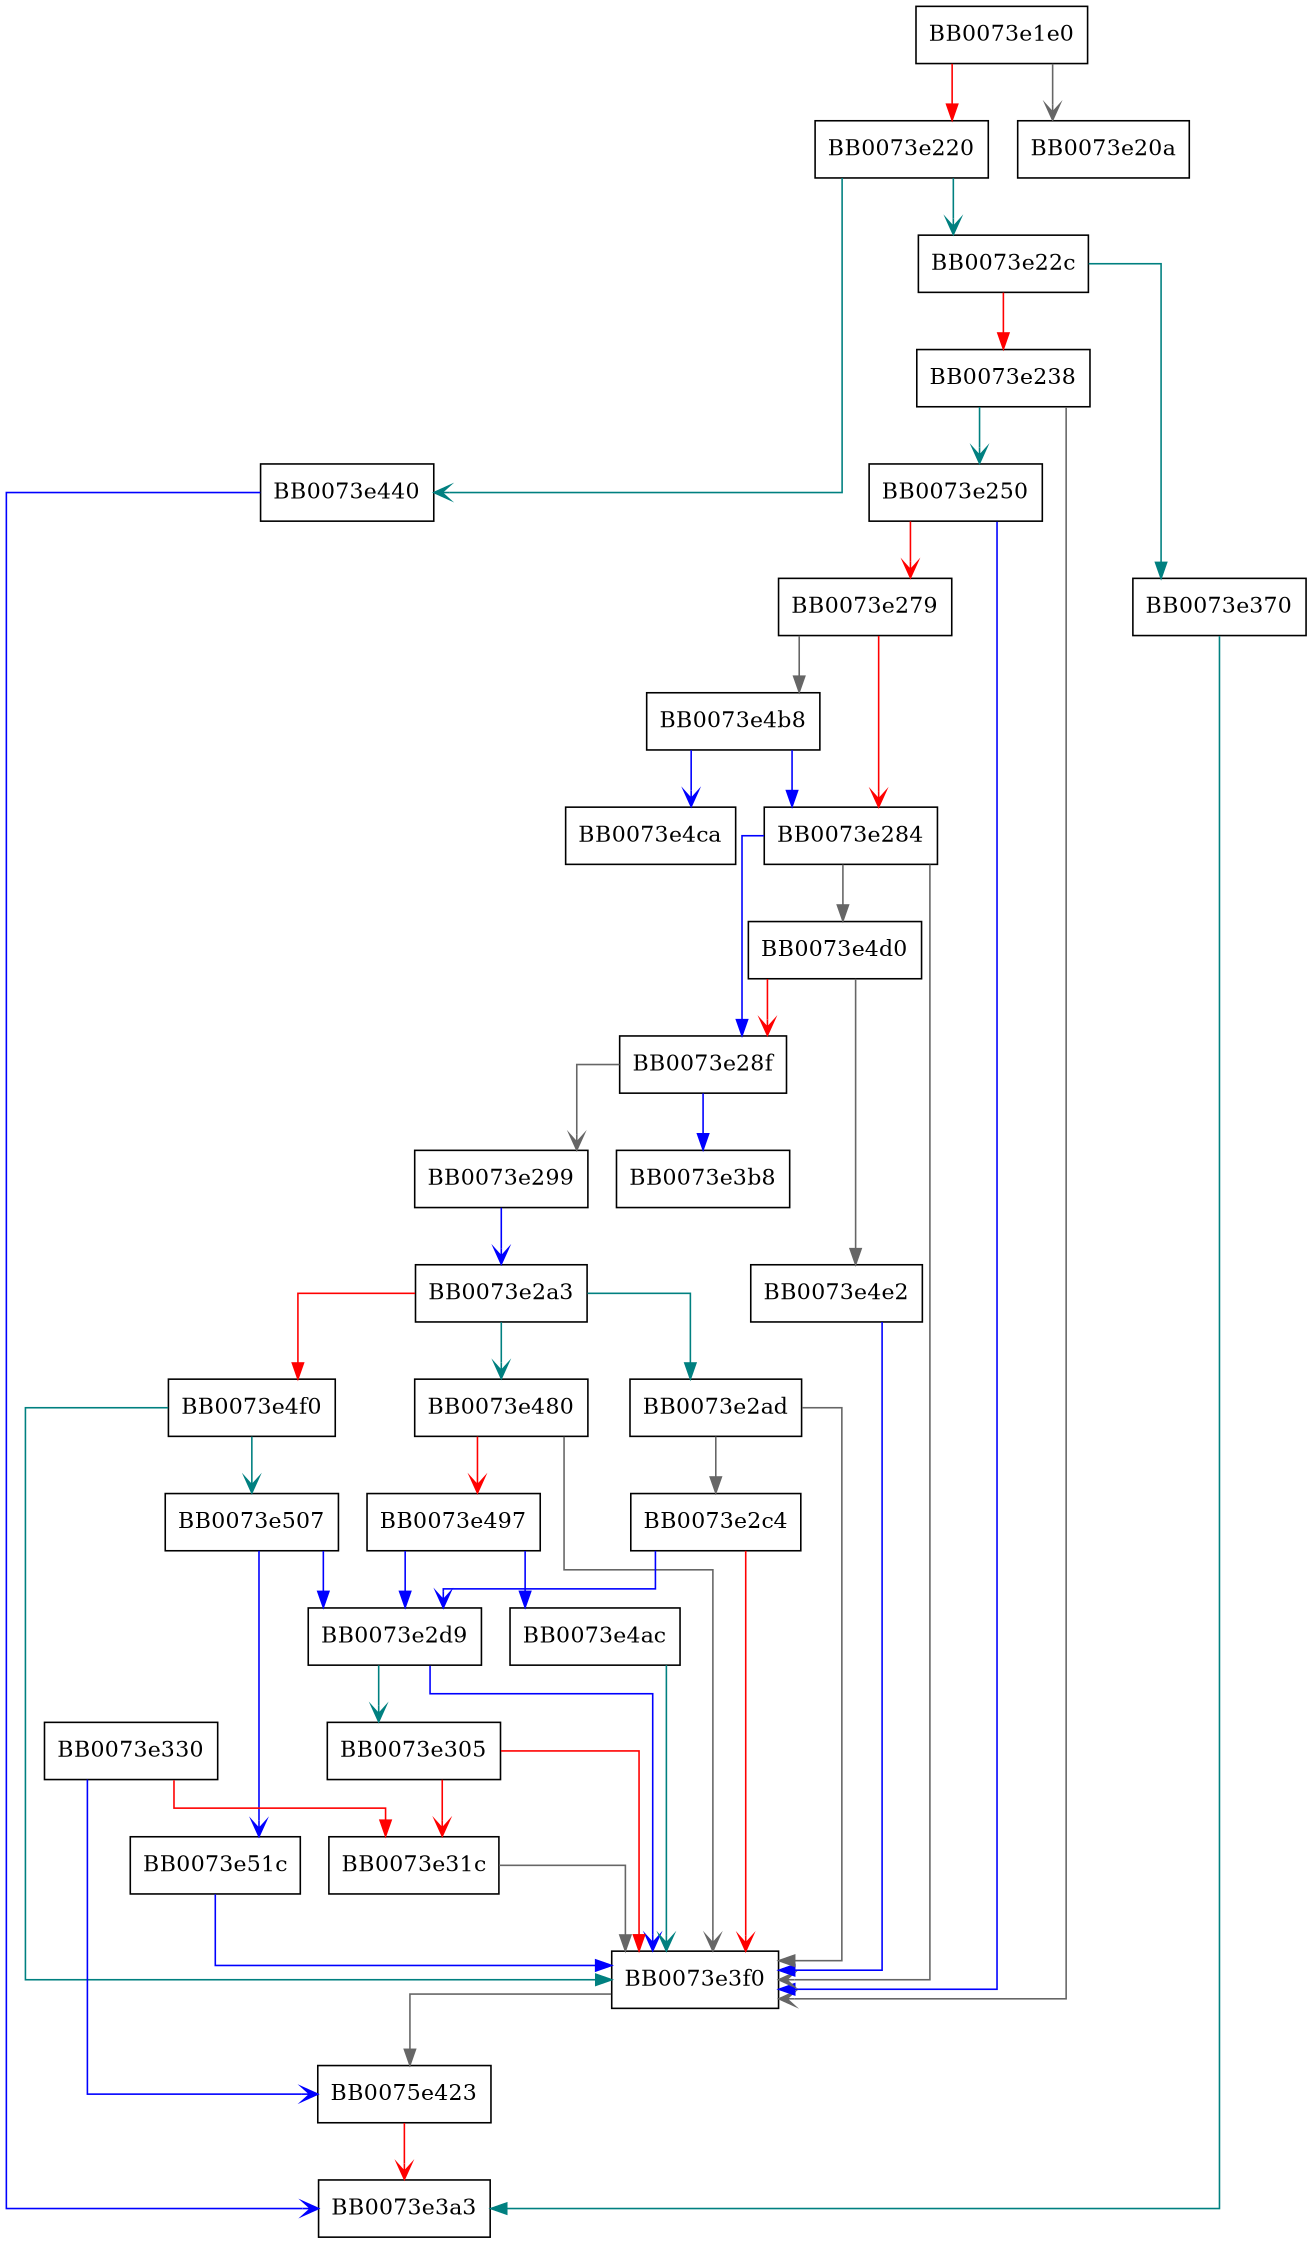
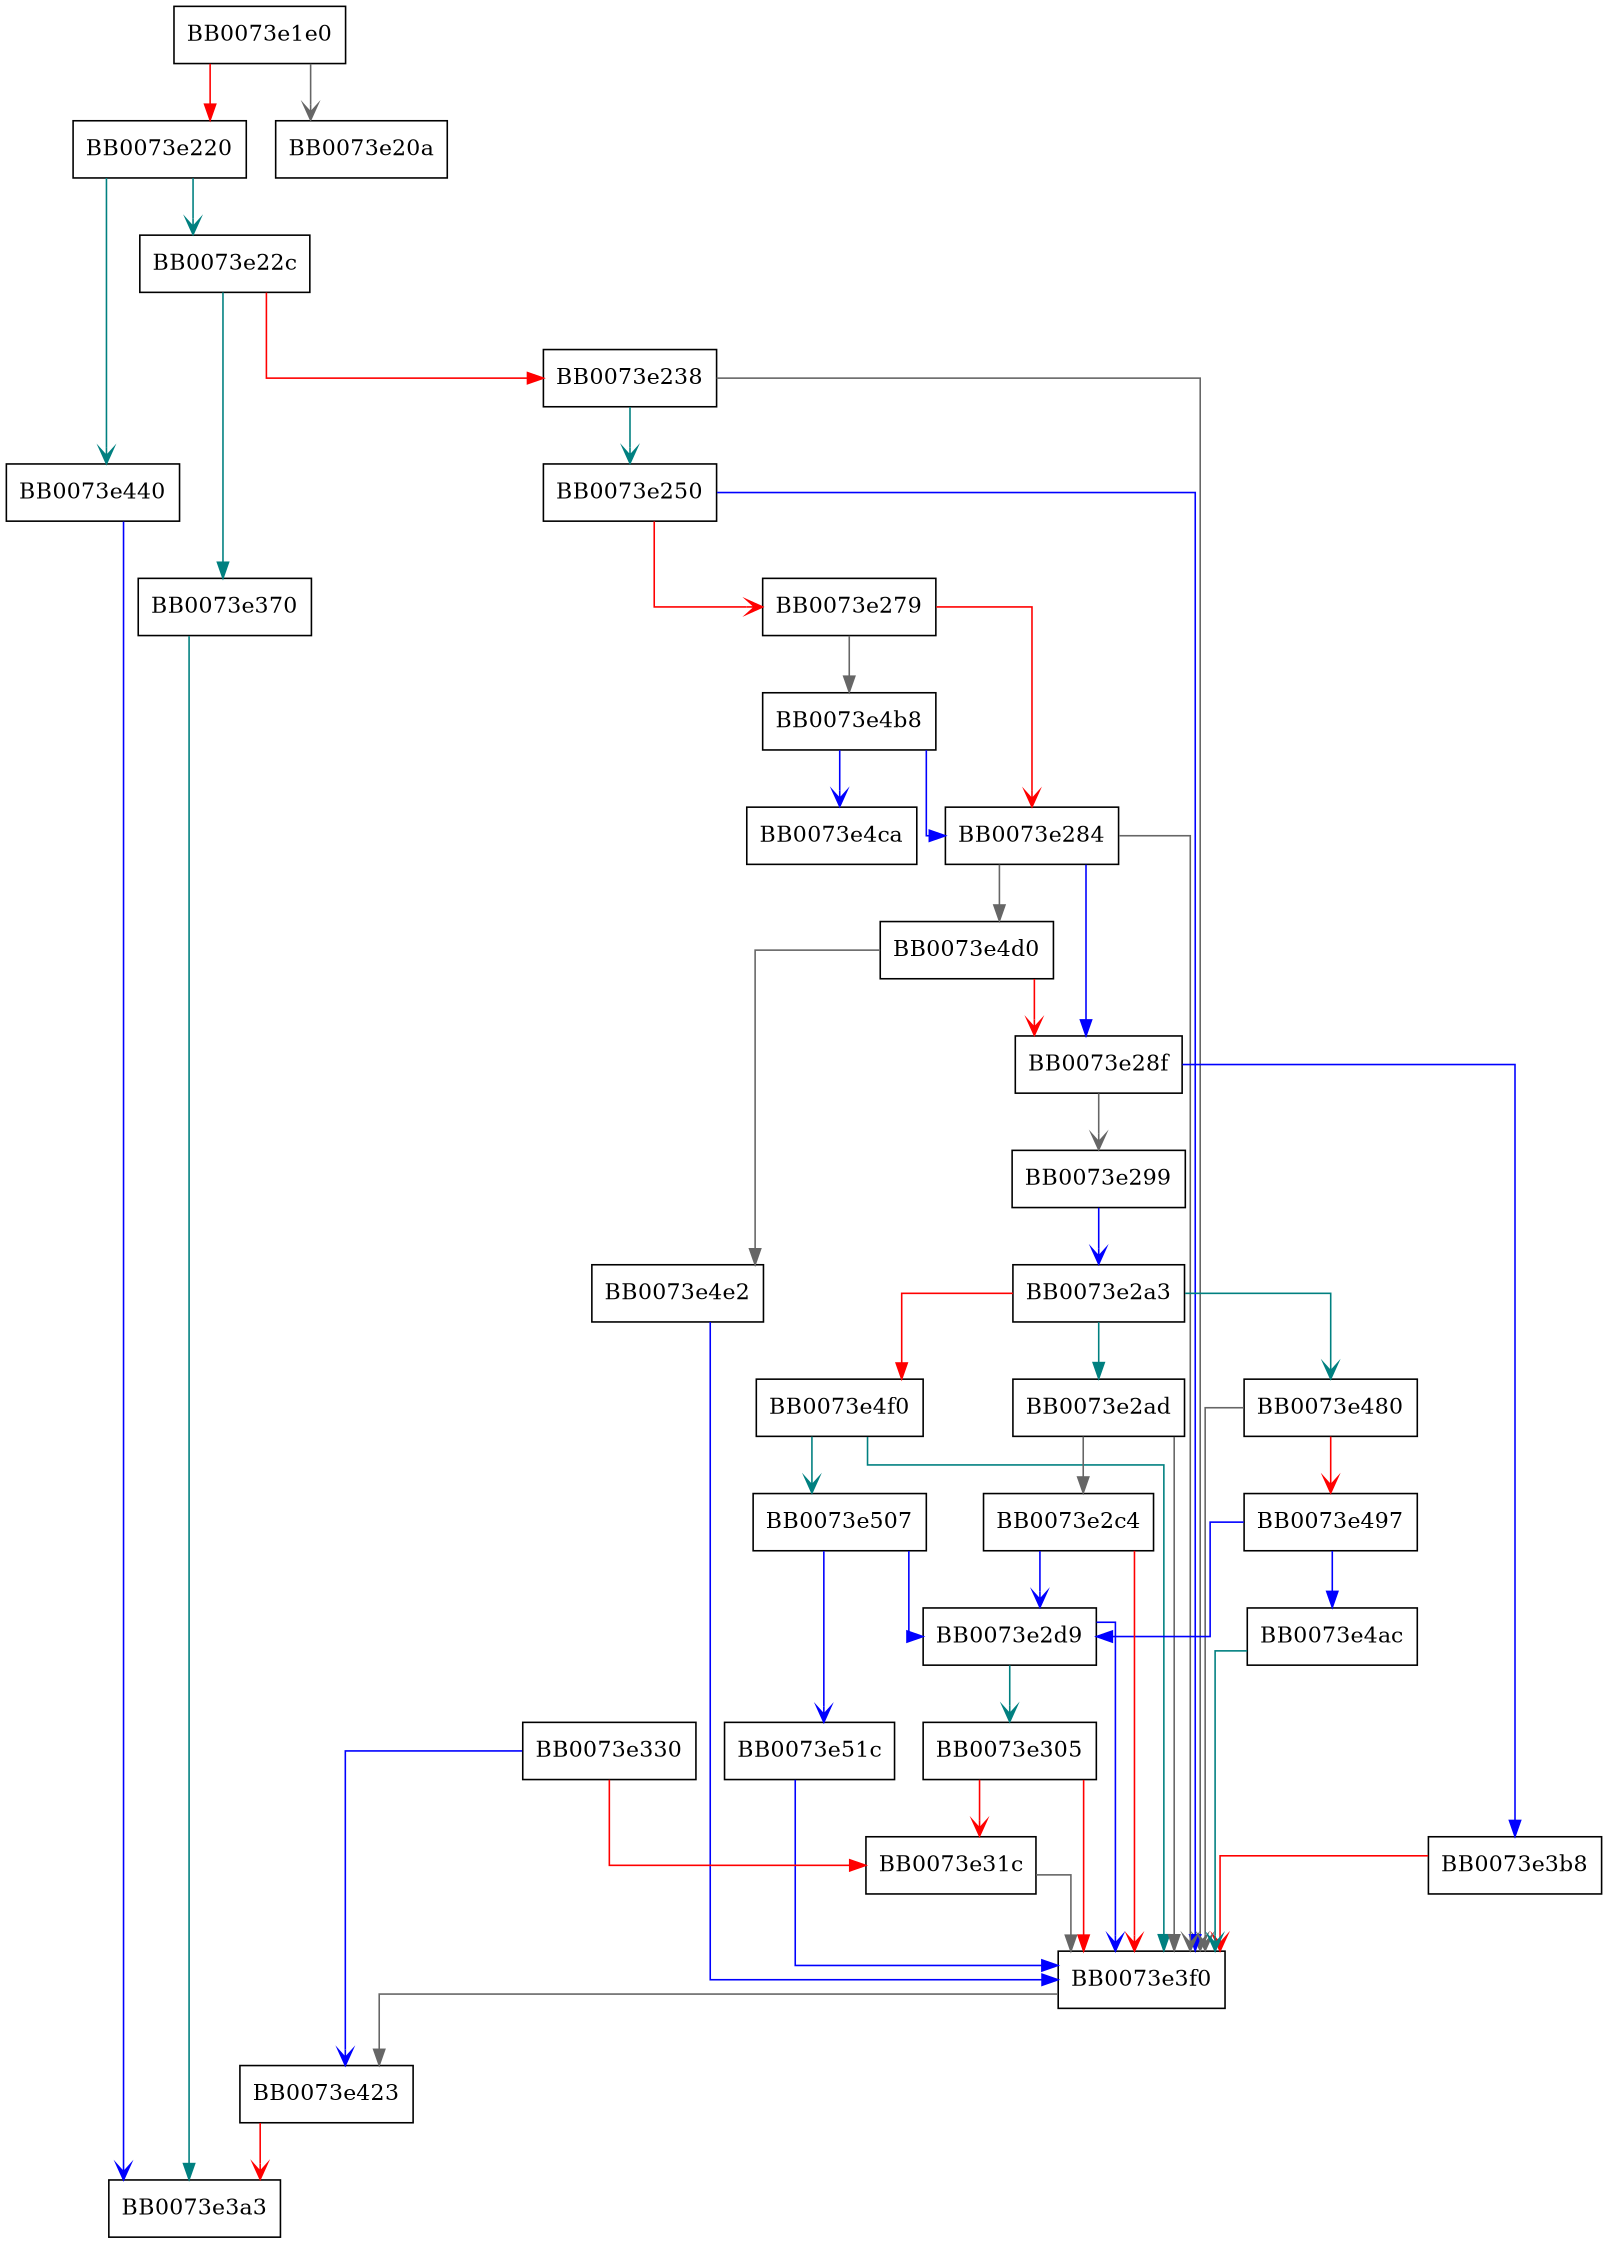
none -> (1284, 1856)
(404, 2094) -> (327, 2094)
